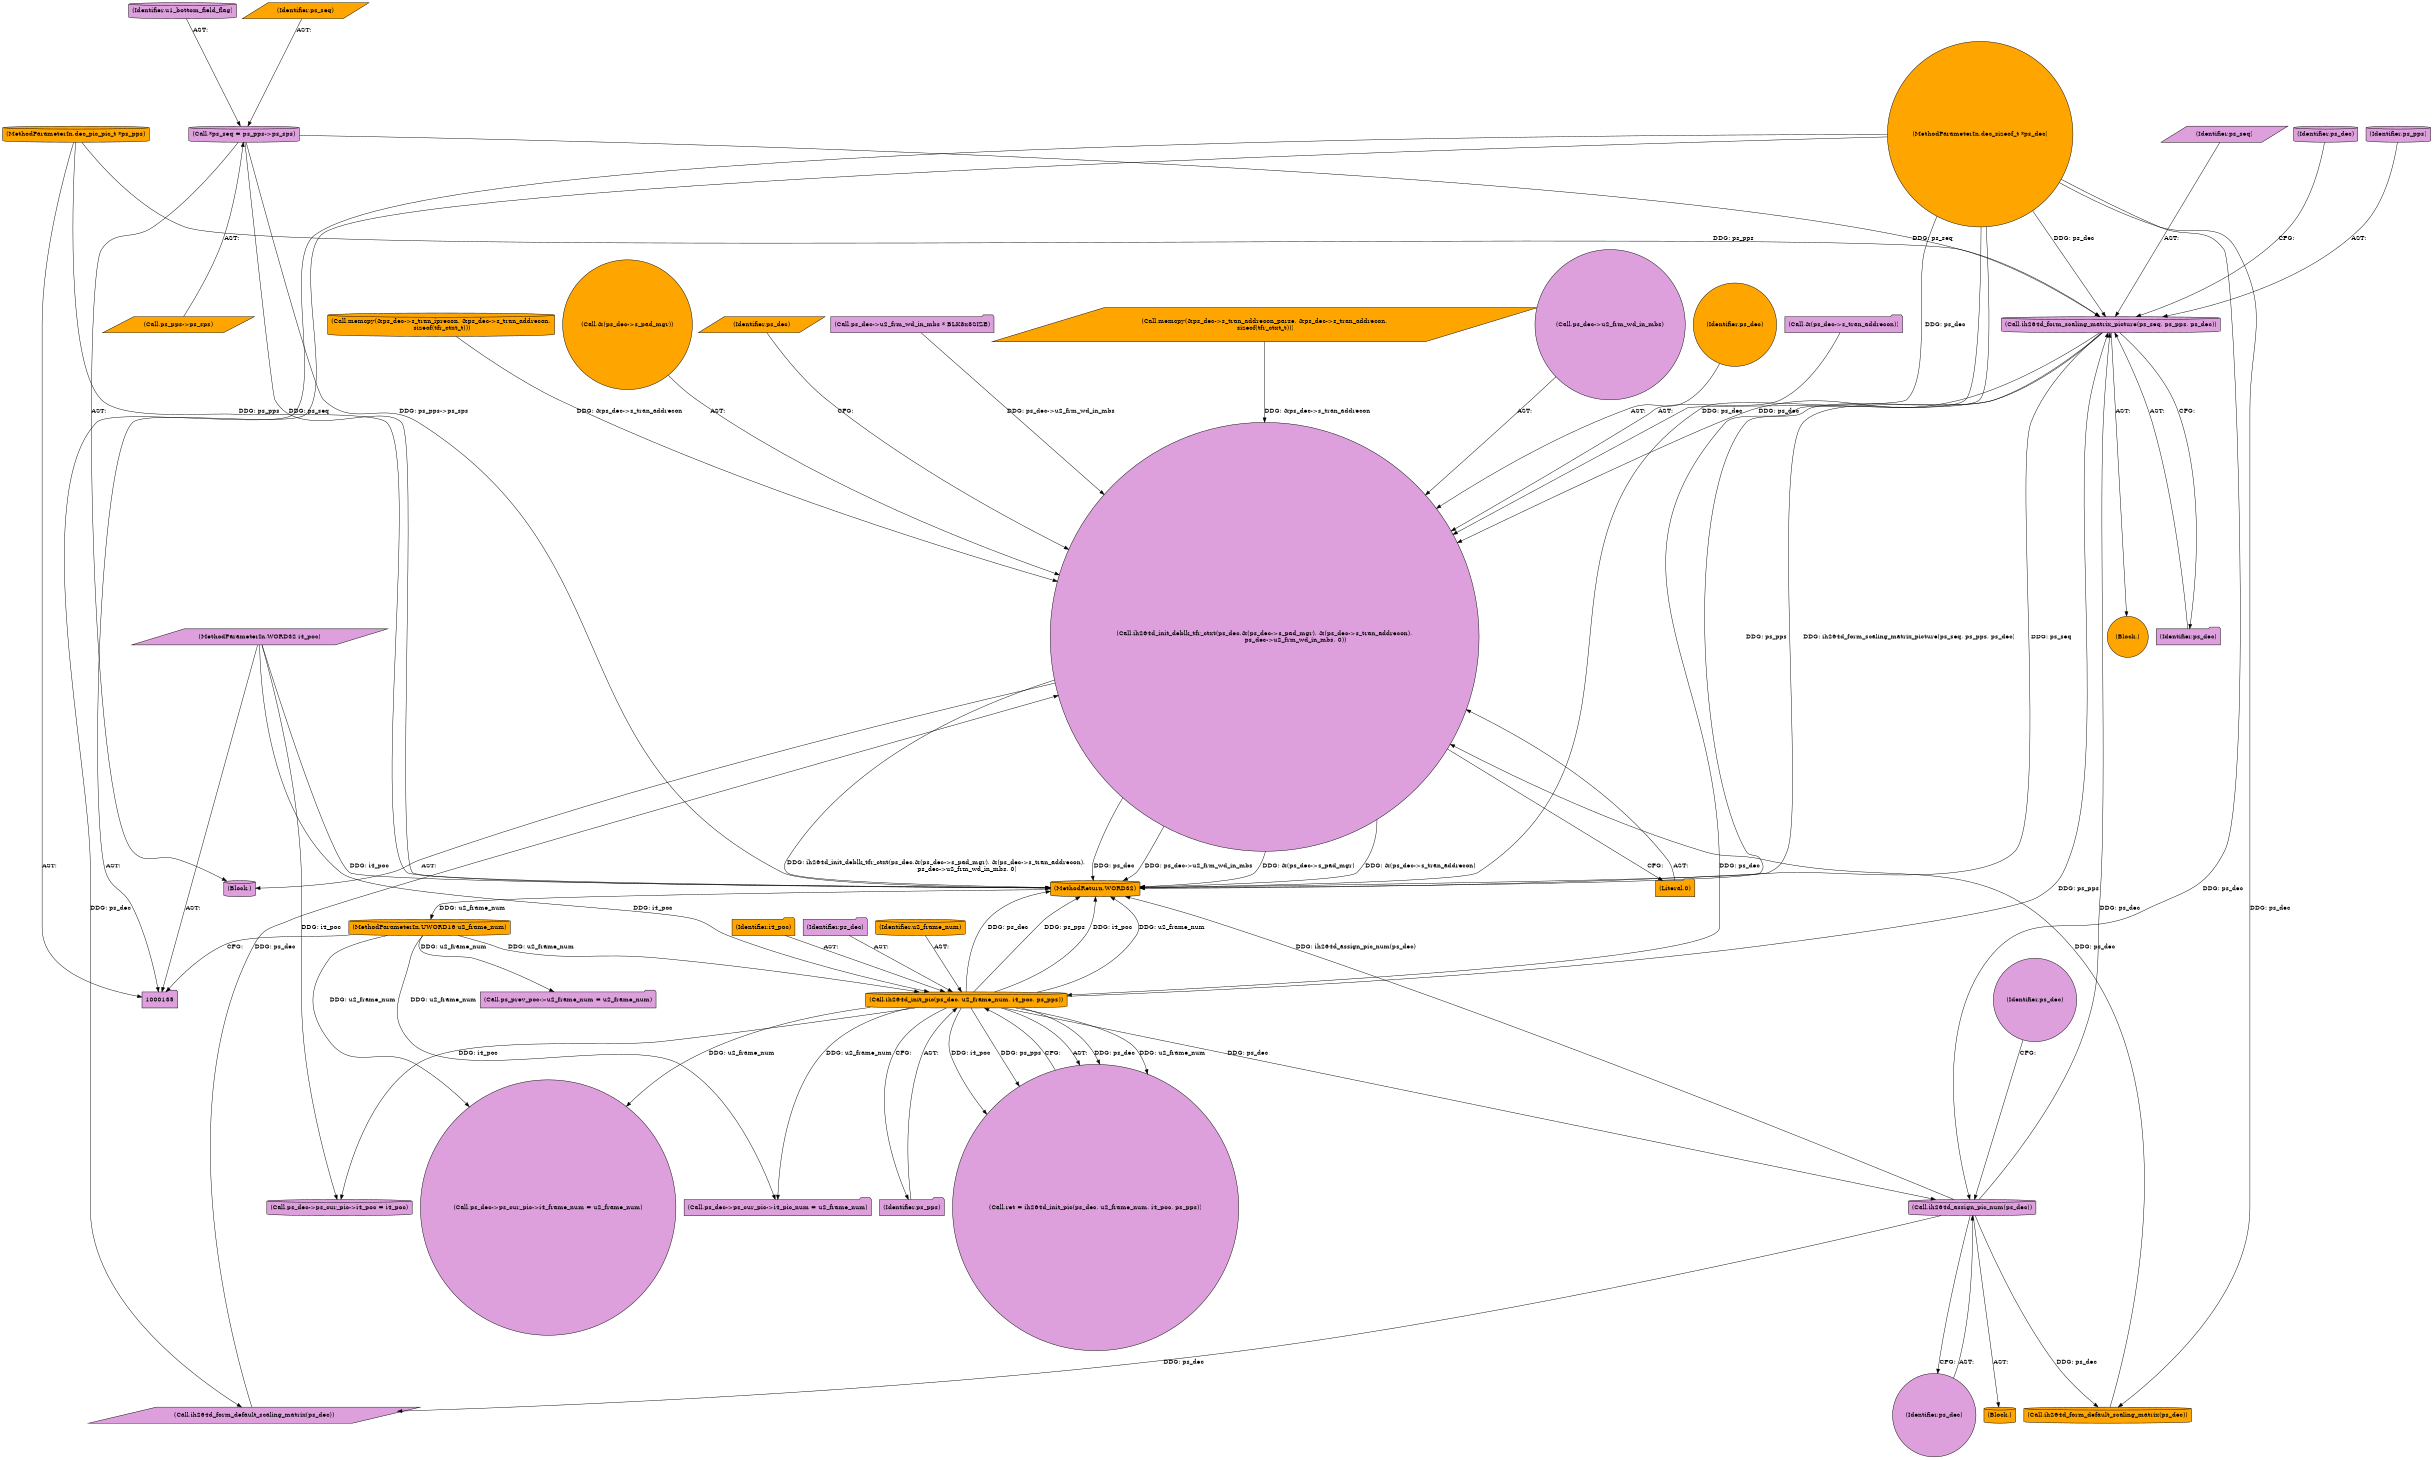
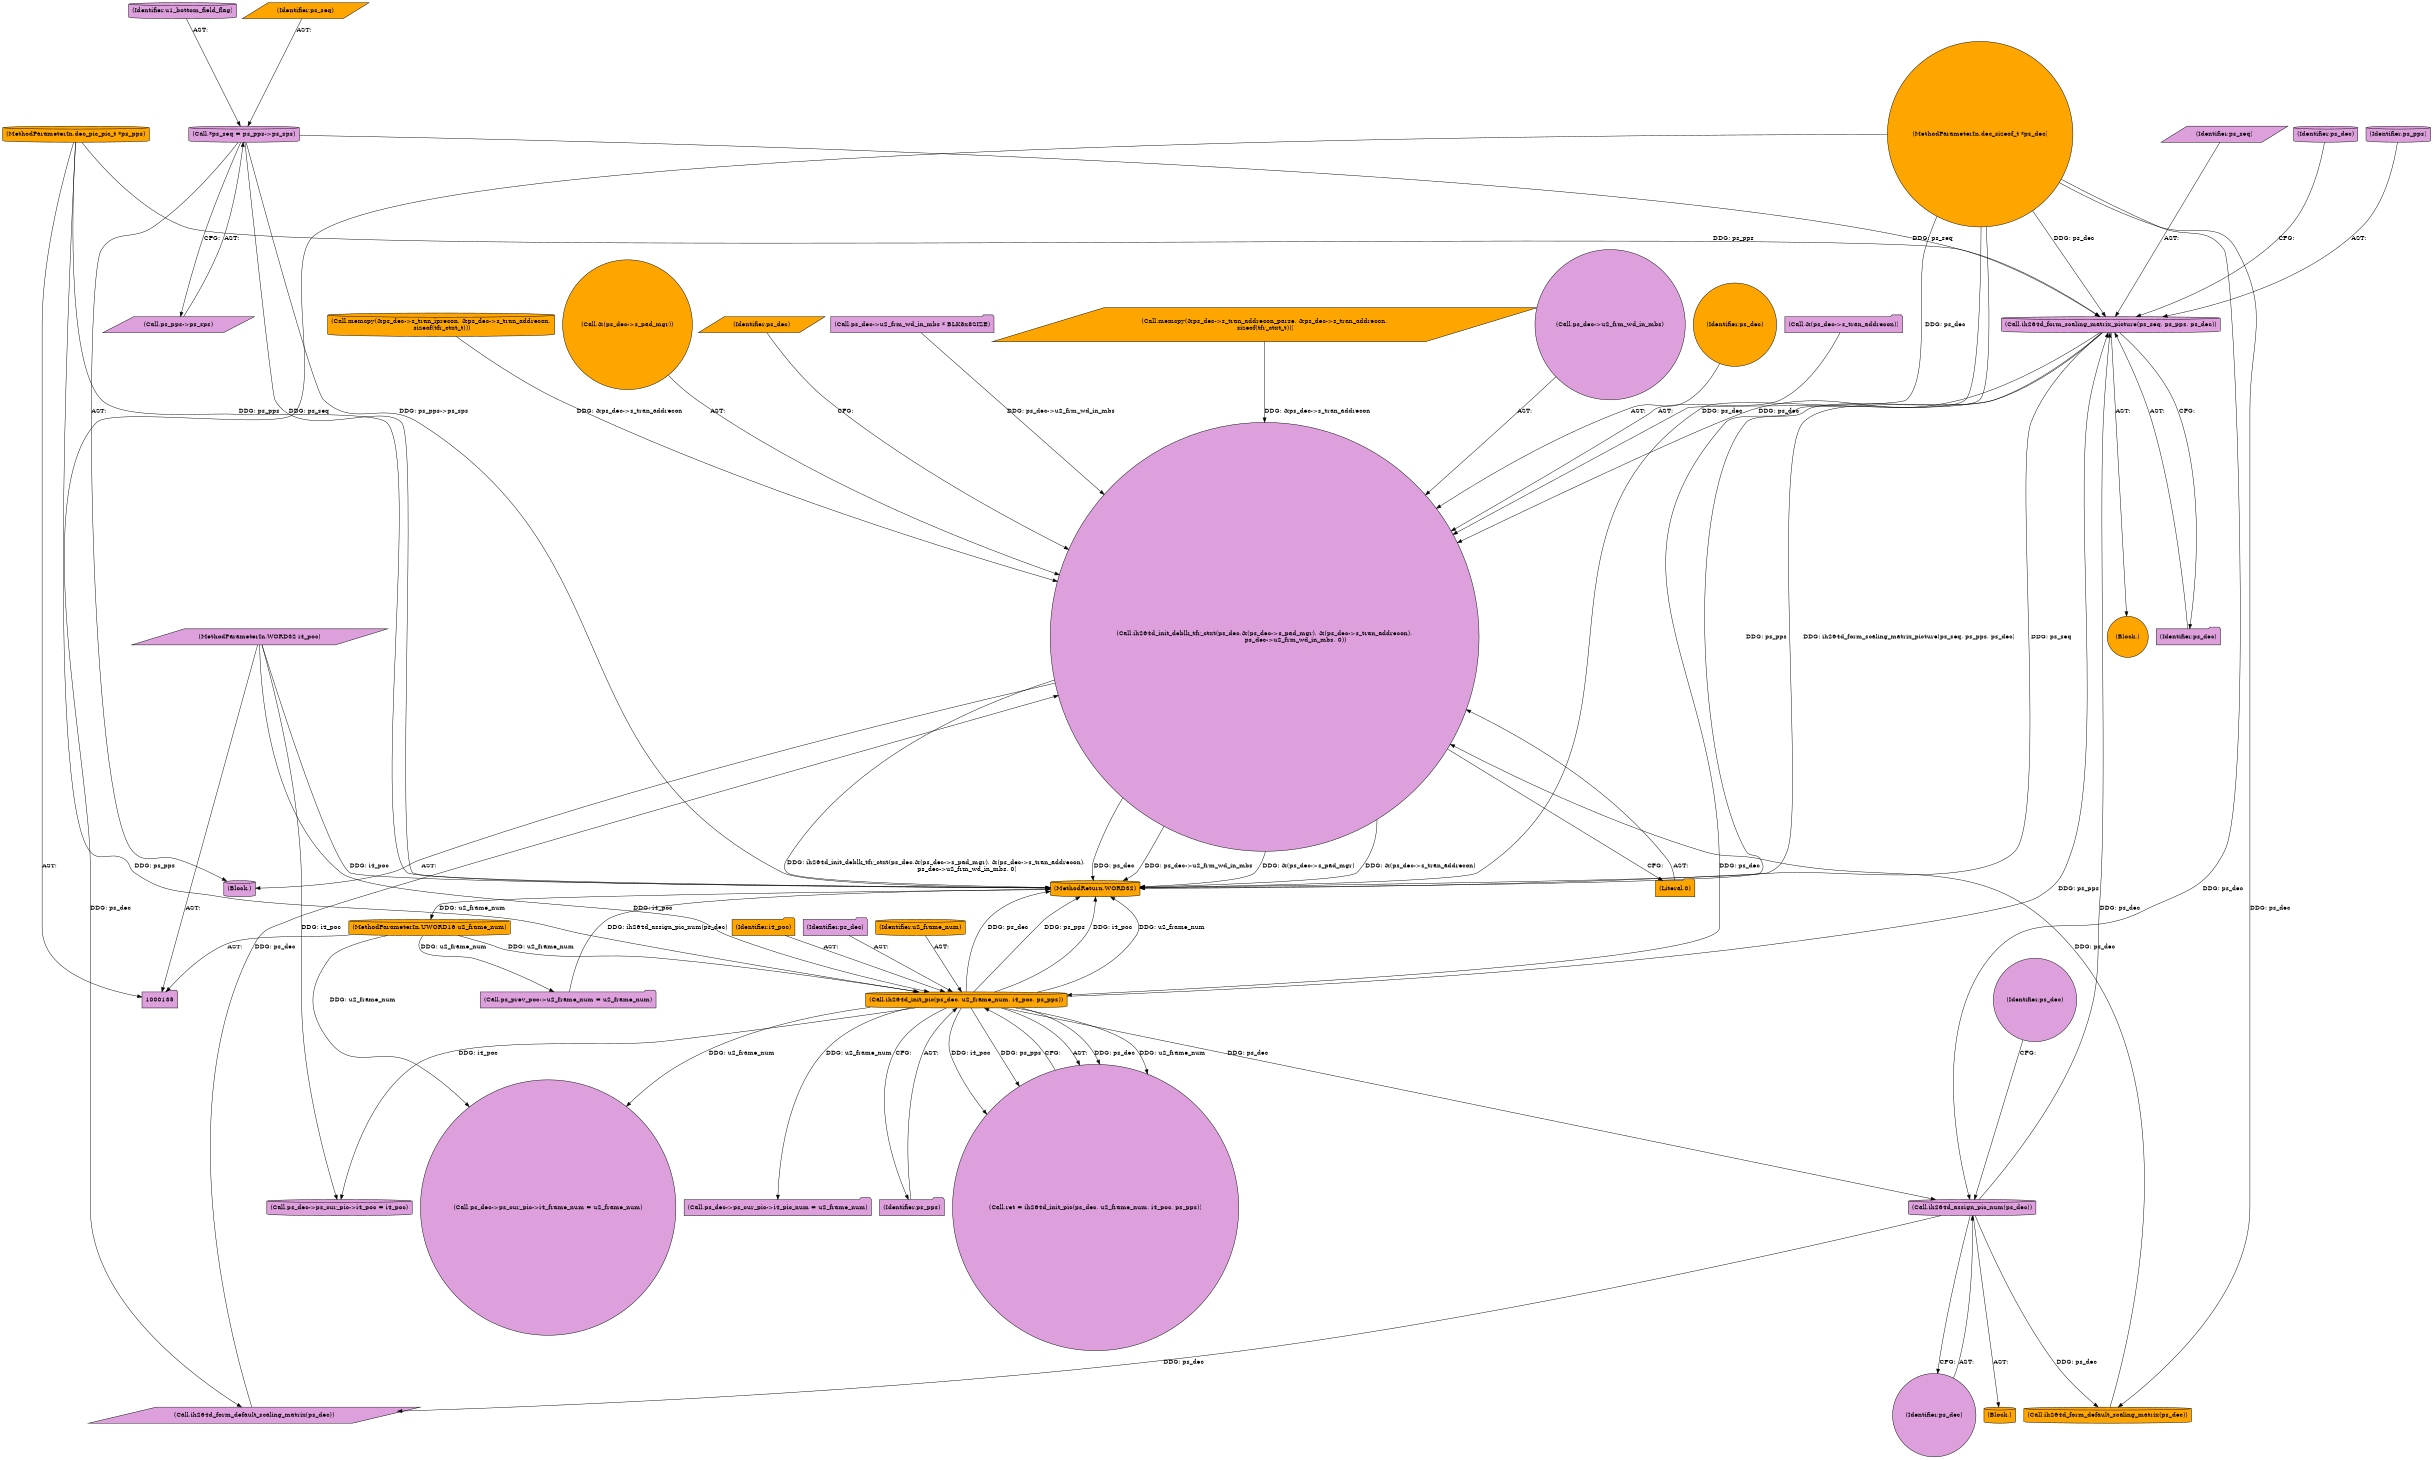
(632, 191) -> none
none -> (207, 226)
(179, 325) -> (179, 325)
none -> (145, 879)
(236, 947) -> (236, 947)
(1545, 1039) -> (784, 897)
(568, 1057) -> none
